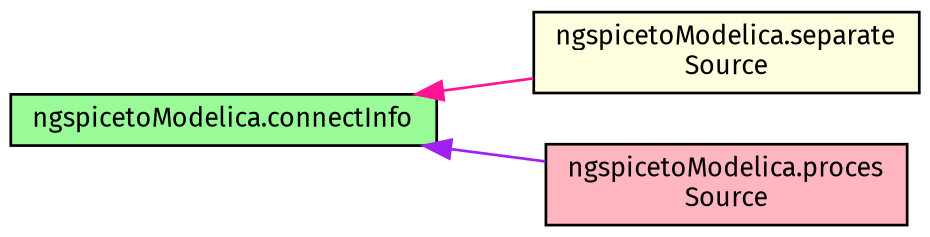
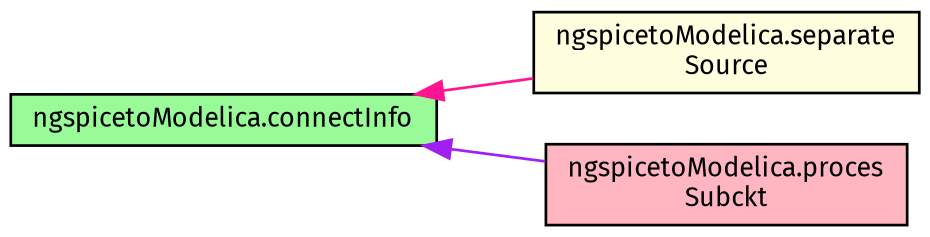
(727, 185) -> (727, 185)
